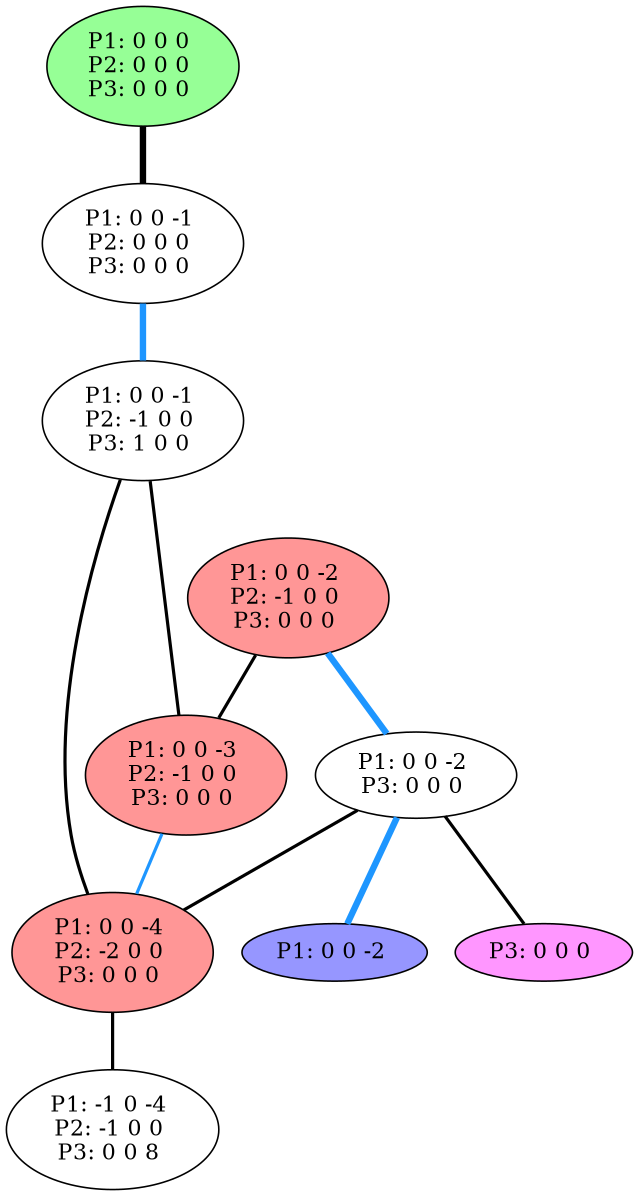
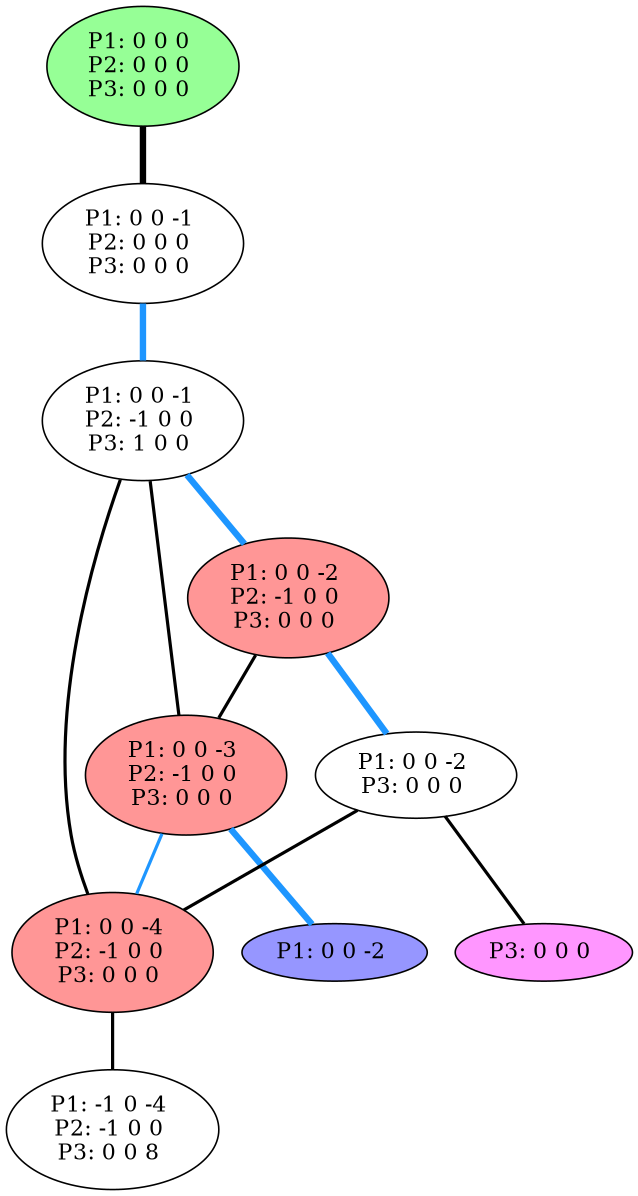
none -> (216, 509)
(372, 871) -> (271, 877)
(113, 952) -> (113, 952)
